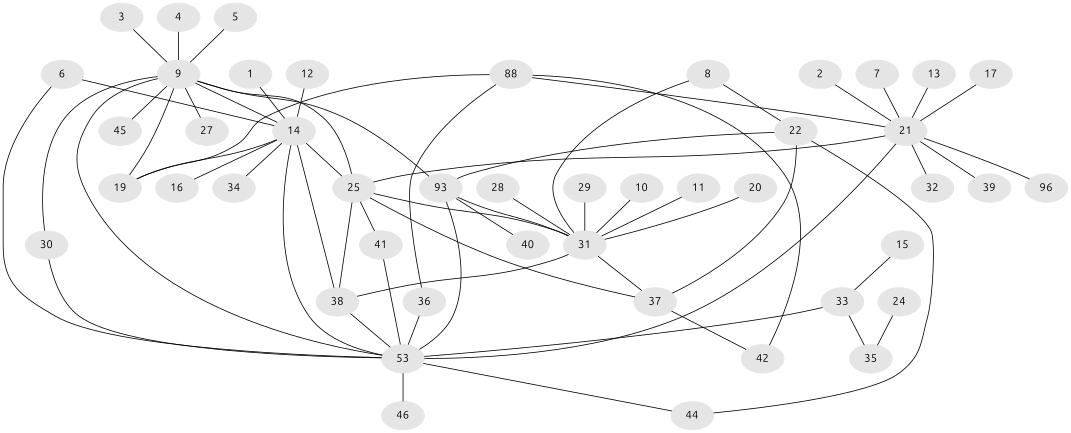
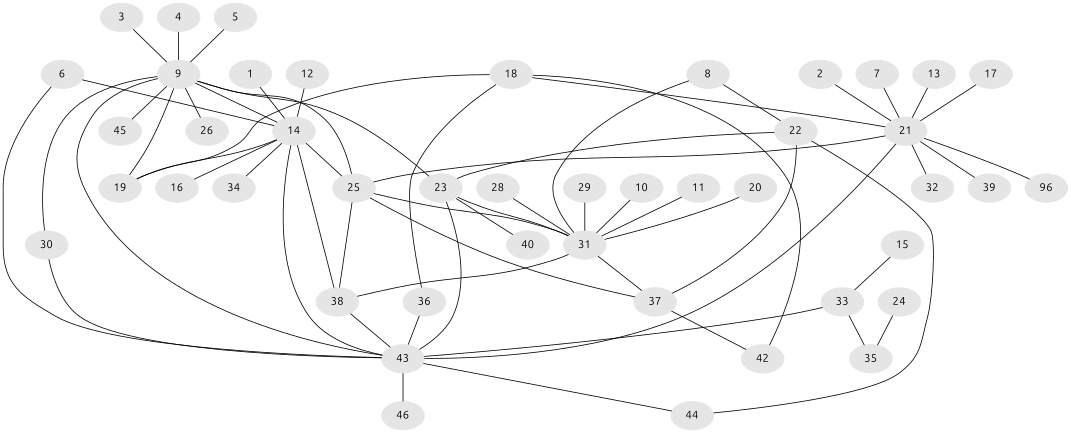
(511, 74) -> (511, 74)
(207, 131) -> (207, 131)
(441, 188) -> (441, 188)
(381, 245) -> none
(403, 359) -> (403, 359)
